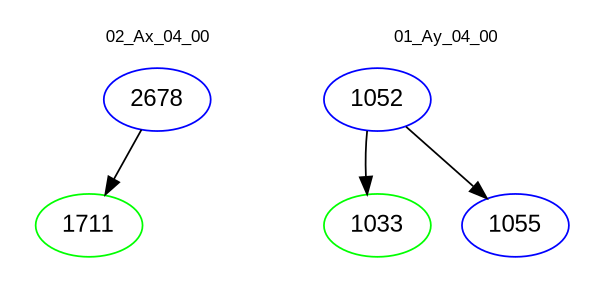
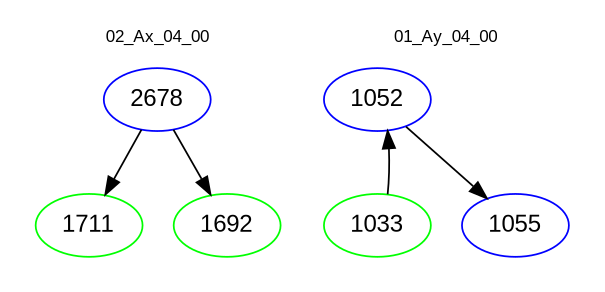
(366, 154) -> (389, 172)
none -> (227, 225)
